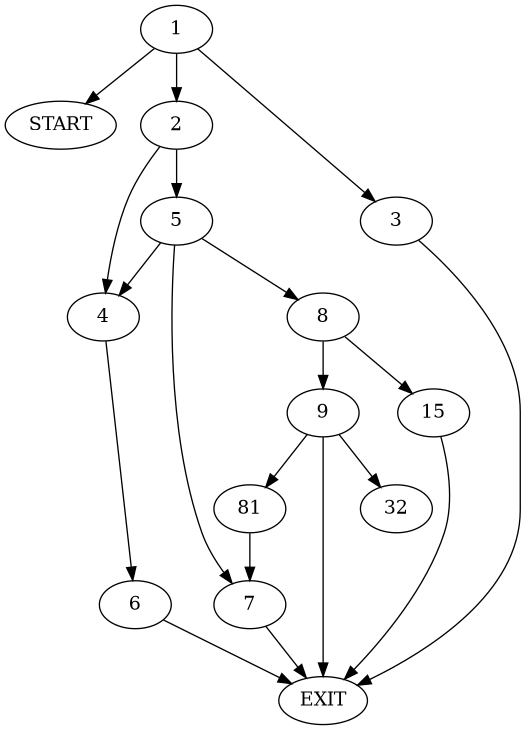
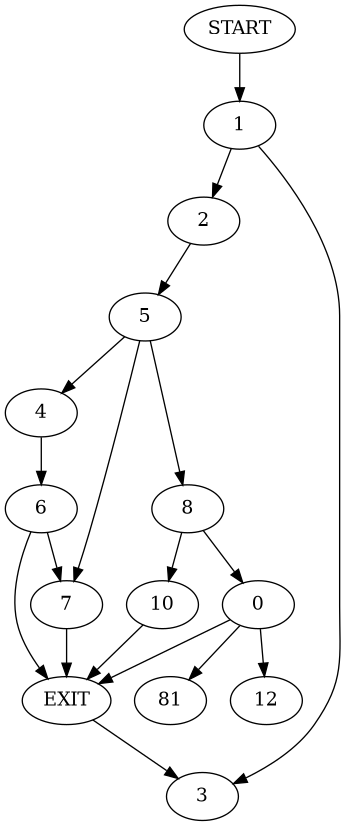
(125, 72) -> (240, 71)
(124, 209) -> none
(323, 413) -> (258, 605)
(434, 413) -> (162, 605)
(520, 477) -> (130, 745)
(396, 509) -> (266, 701)
(250, 550) -> (52, 550)
